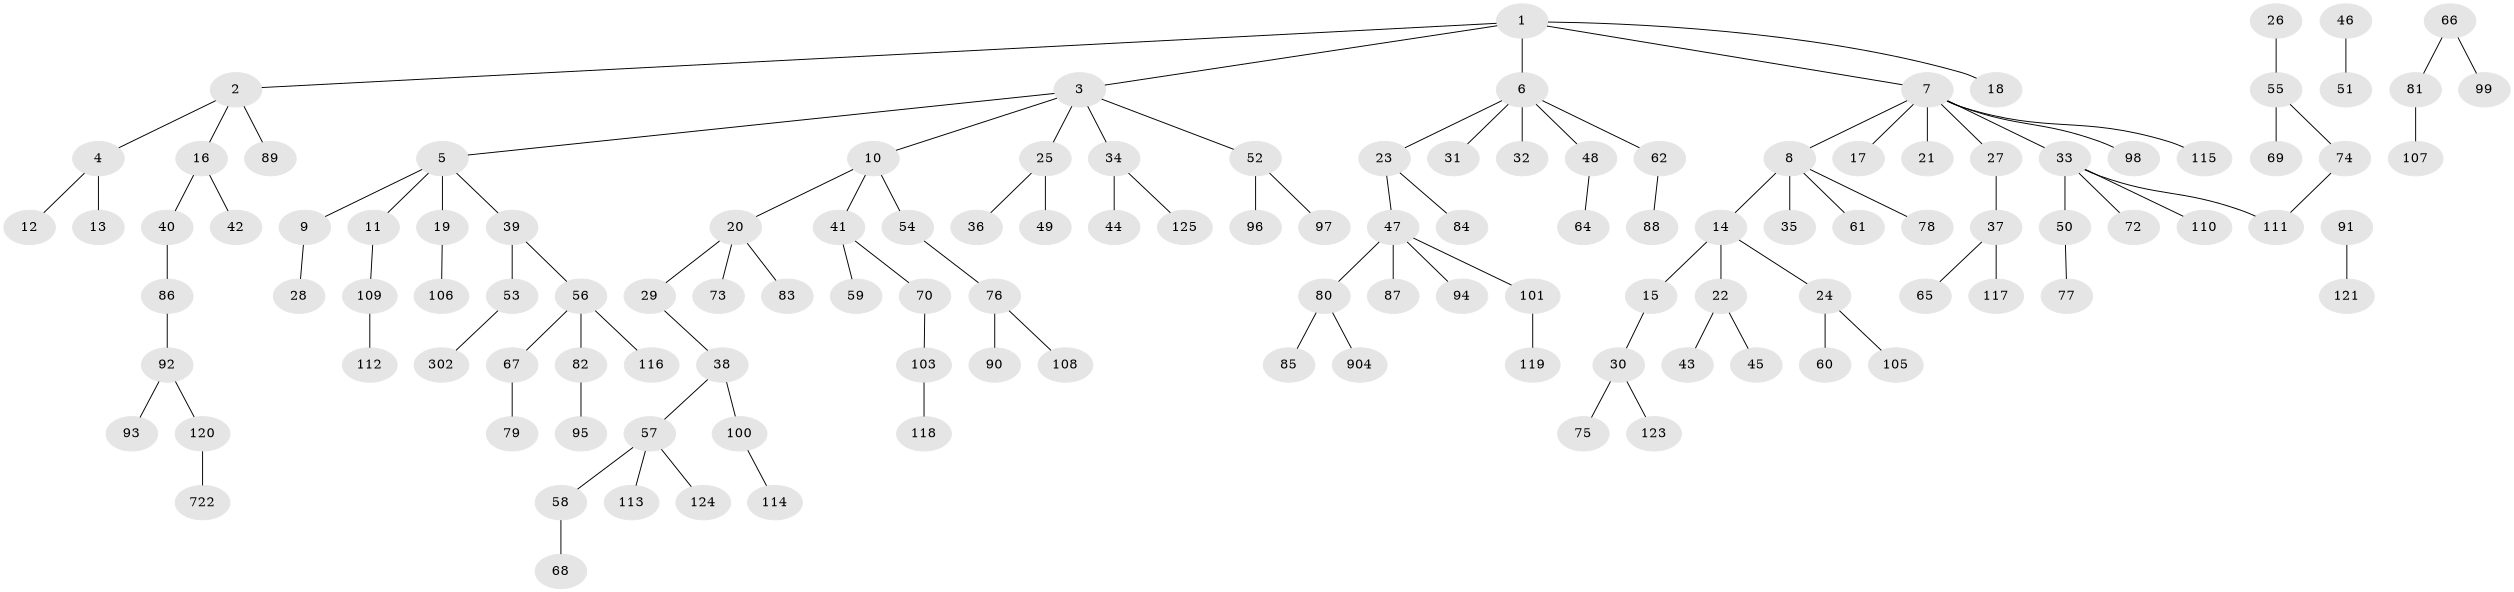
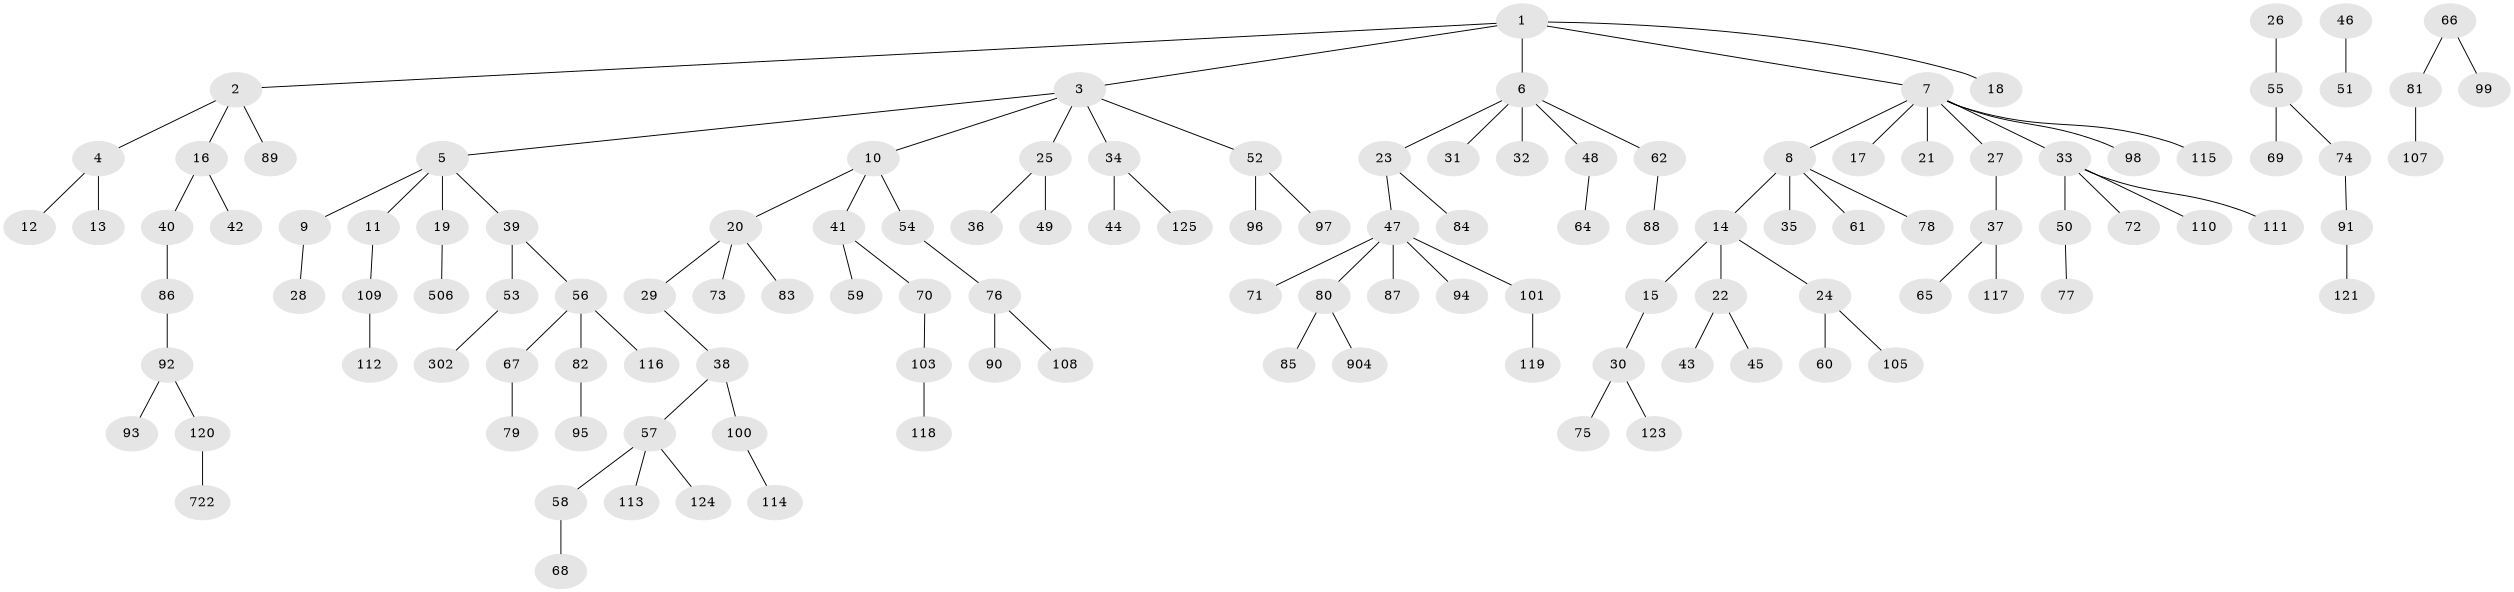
(2311, 193) -> (2346, 193)
(441, 296) -> (441, 296)
none -> (1256, 296)
